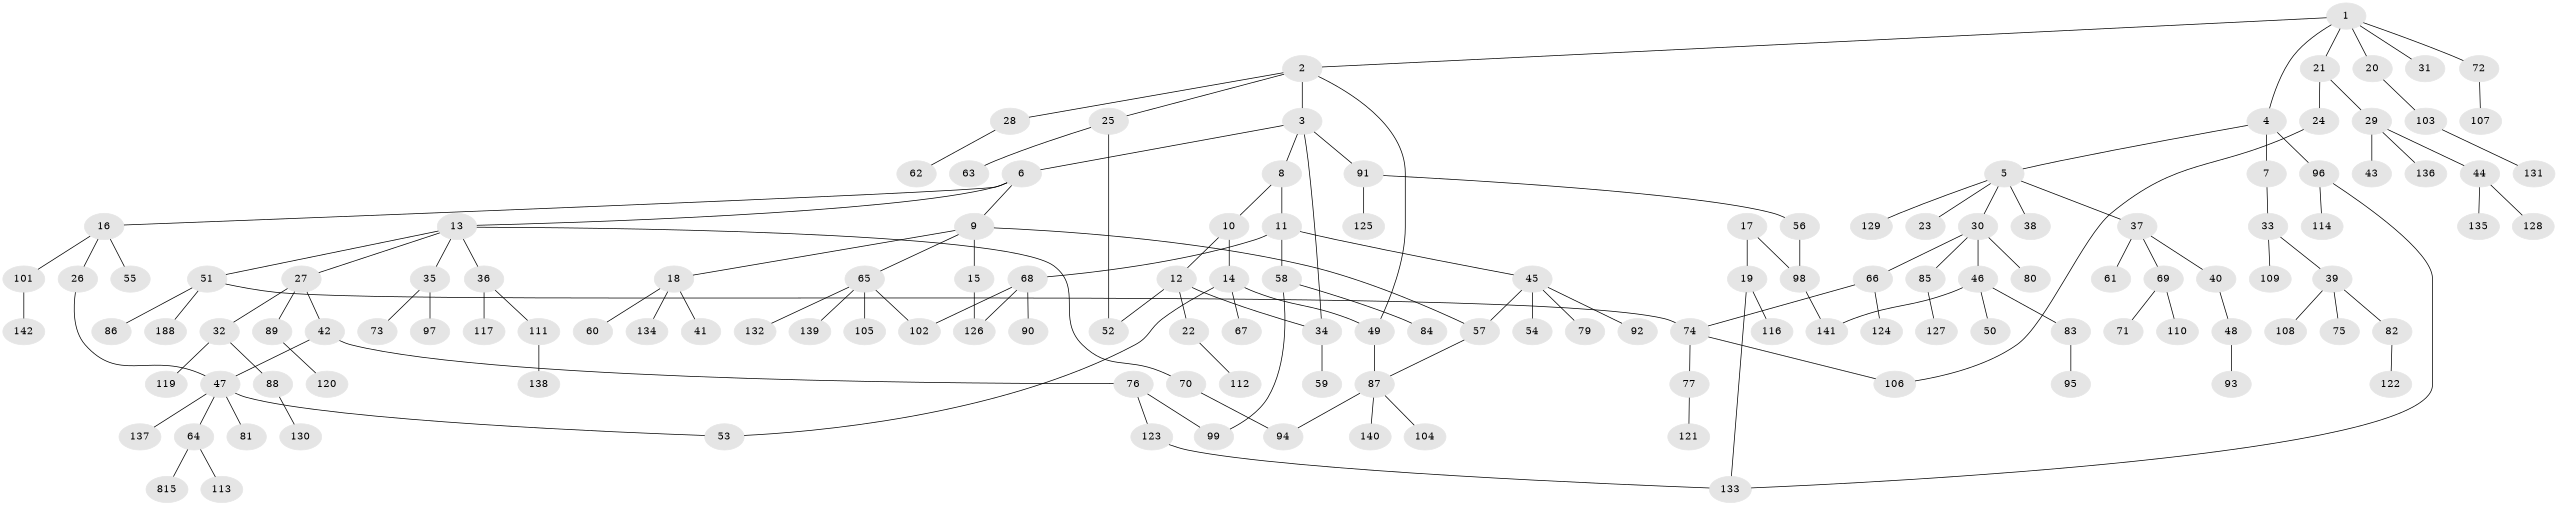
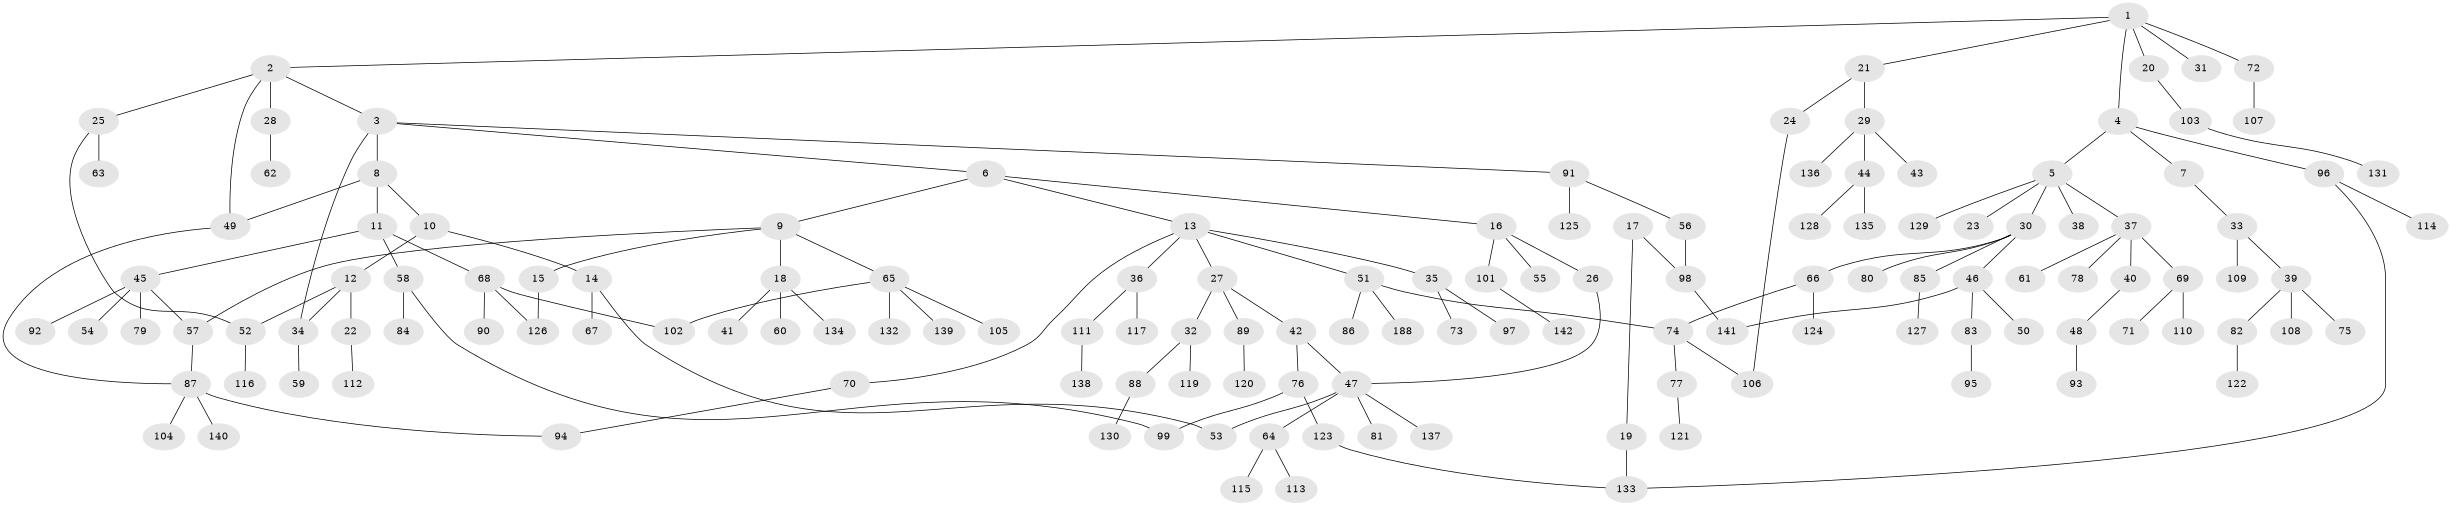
none -> (2078, 279)
(1302, 305) -> (304, 200)
(1760, 305) -> (245, 358)
(167, 489) -> (1242, 489)
